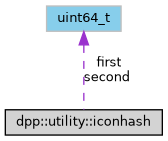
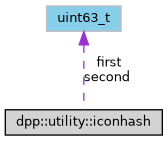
(84, 19) -> (84, 19)
